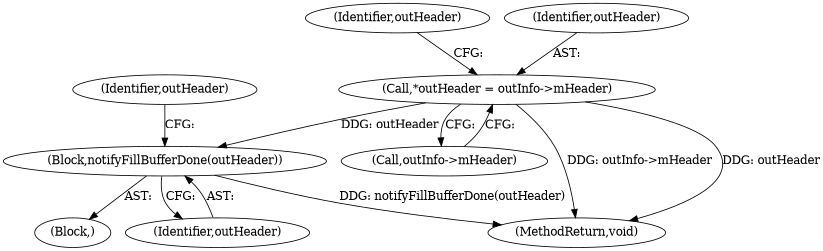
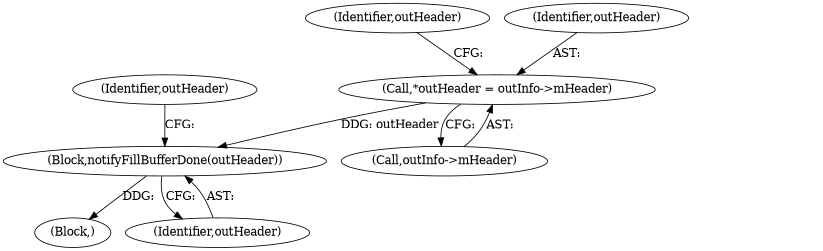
(502, 125) -> (502, 125)
(140, 197) -> (140, 197)
(577, 233) -> none
